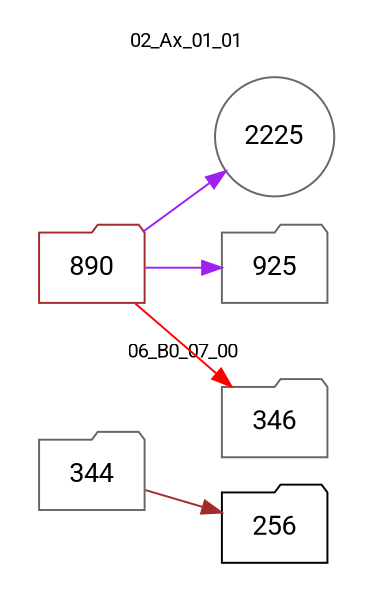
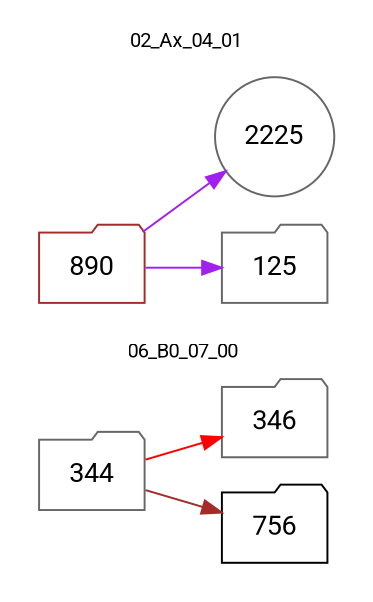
(187, 42) -> (187, 42)
(275, 268) -> (275, 268)
(186, 347) -> (174, 451)
(275, 528) -> (275, 528)
